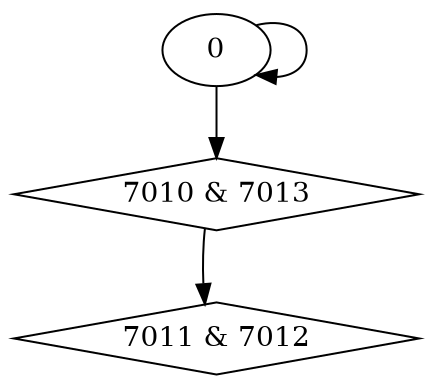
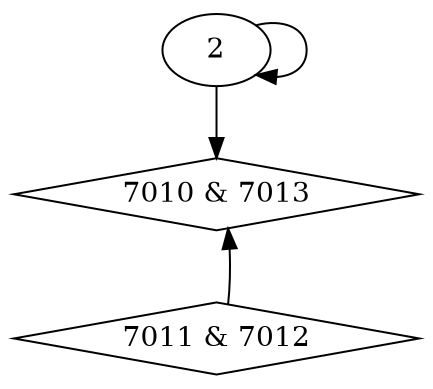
(217, 50) -> (217, 50)
(203, 256) -> (230, 277)
